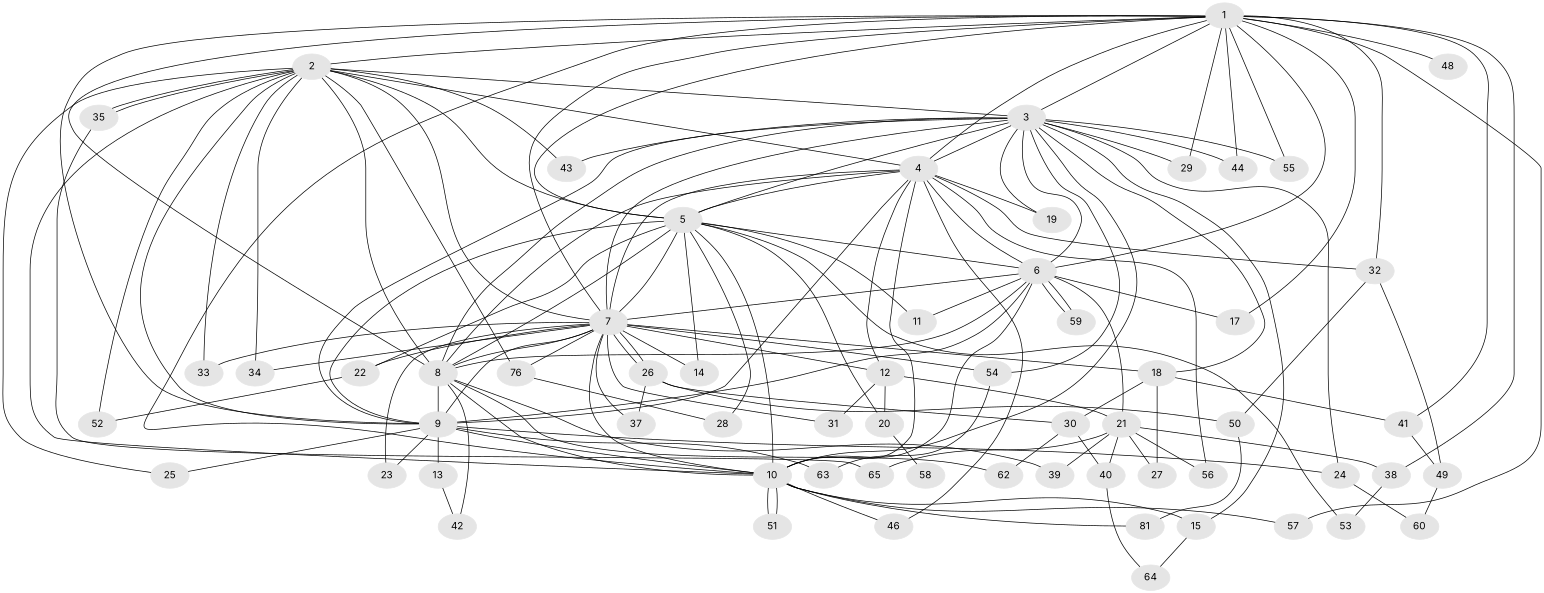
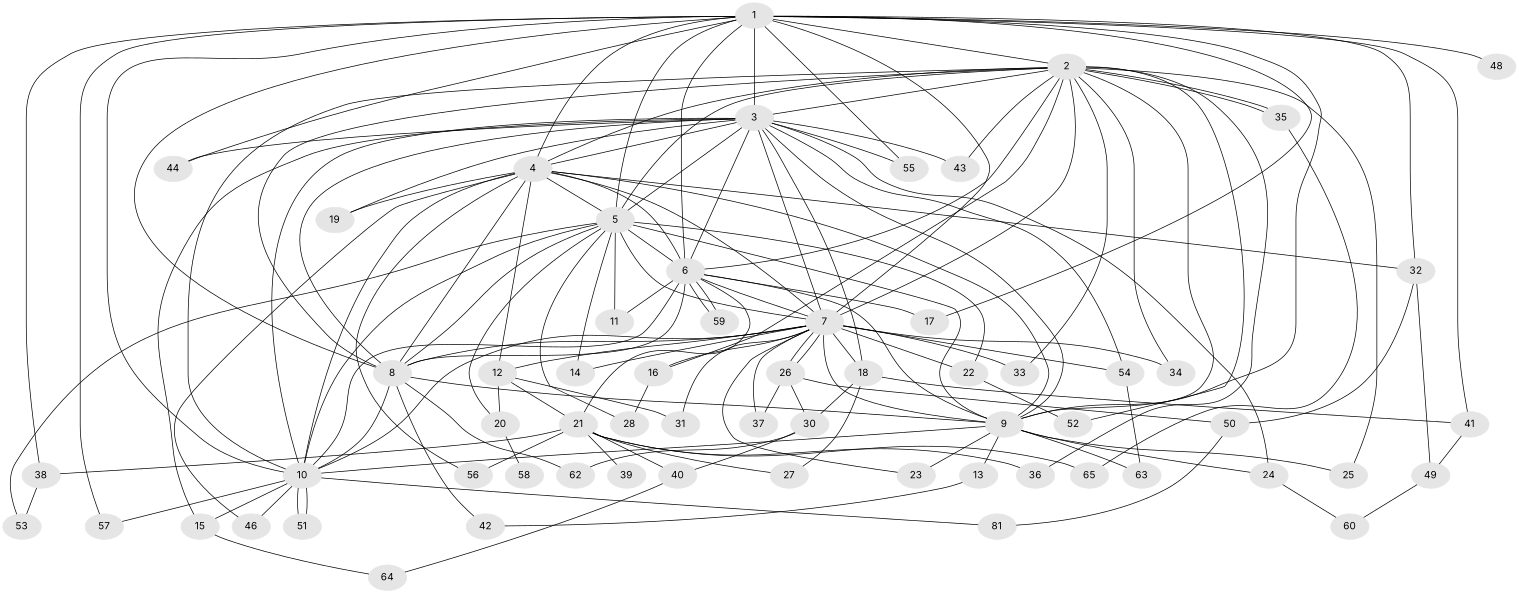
(1187, 169) -> none
none -> (911, 222)
(516, 373) -> (654, 373)
(788, 449) -> none
none -> (1035, 476)
